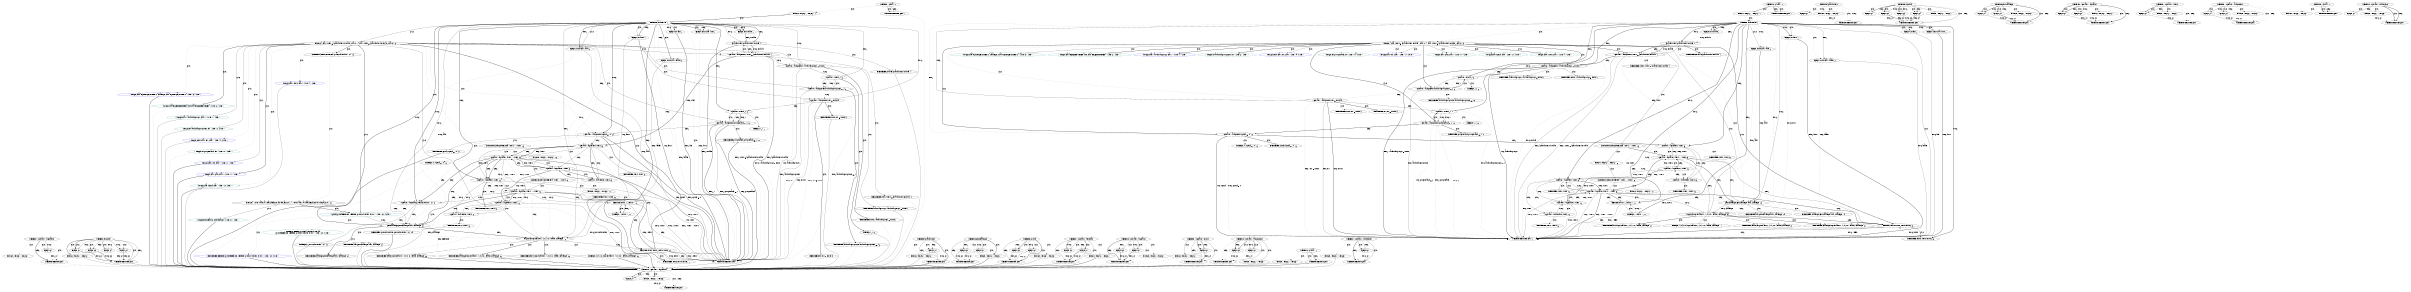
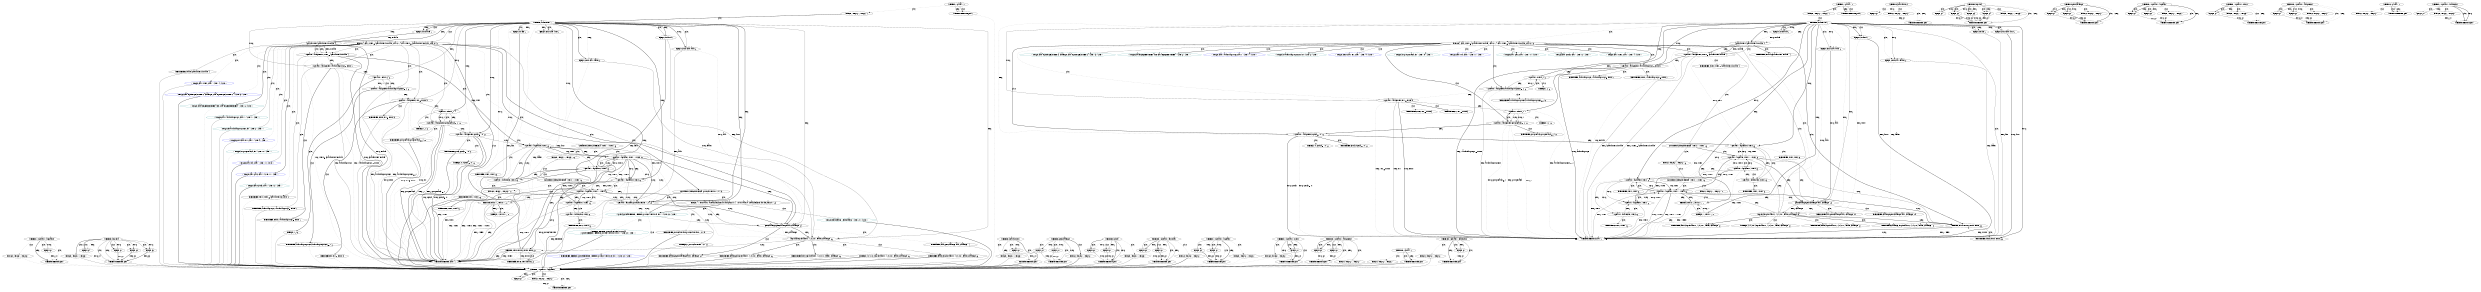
none -> (666, 196)
